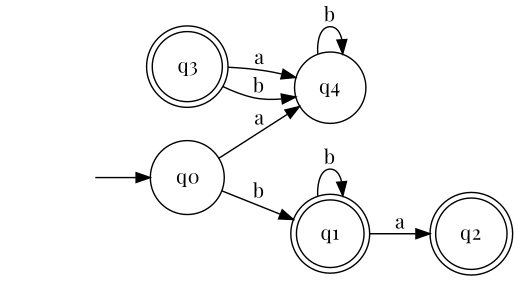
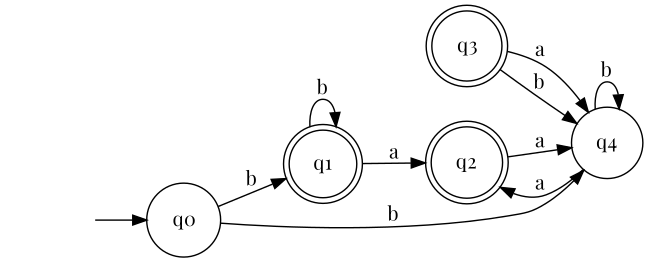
(259, 119) -> (394, 215)
none -> (533, 153)
none -> (540, 196)
